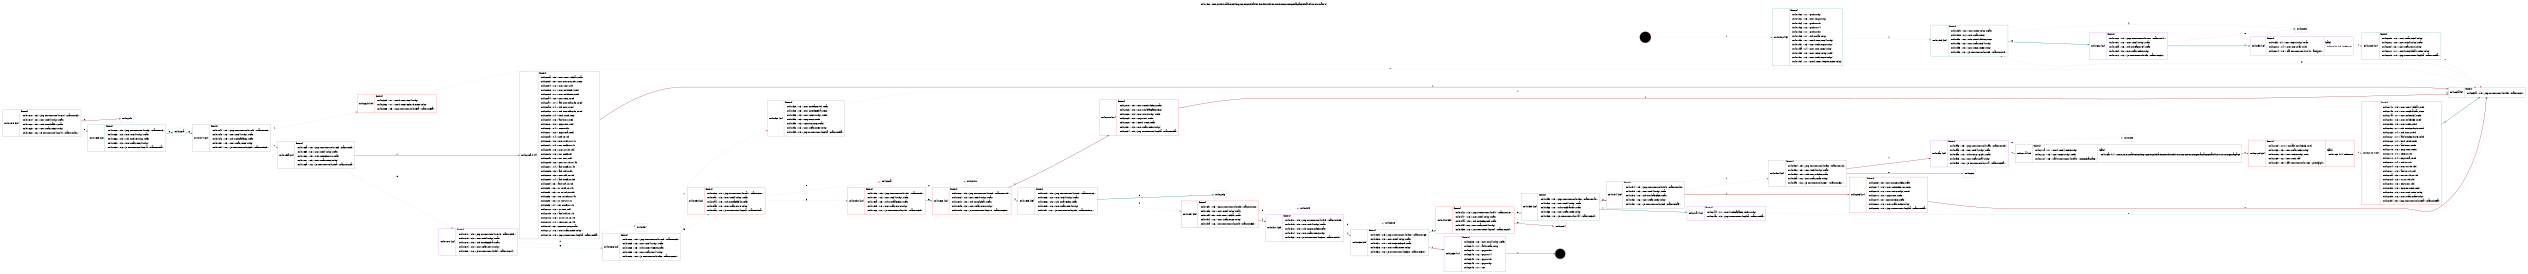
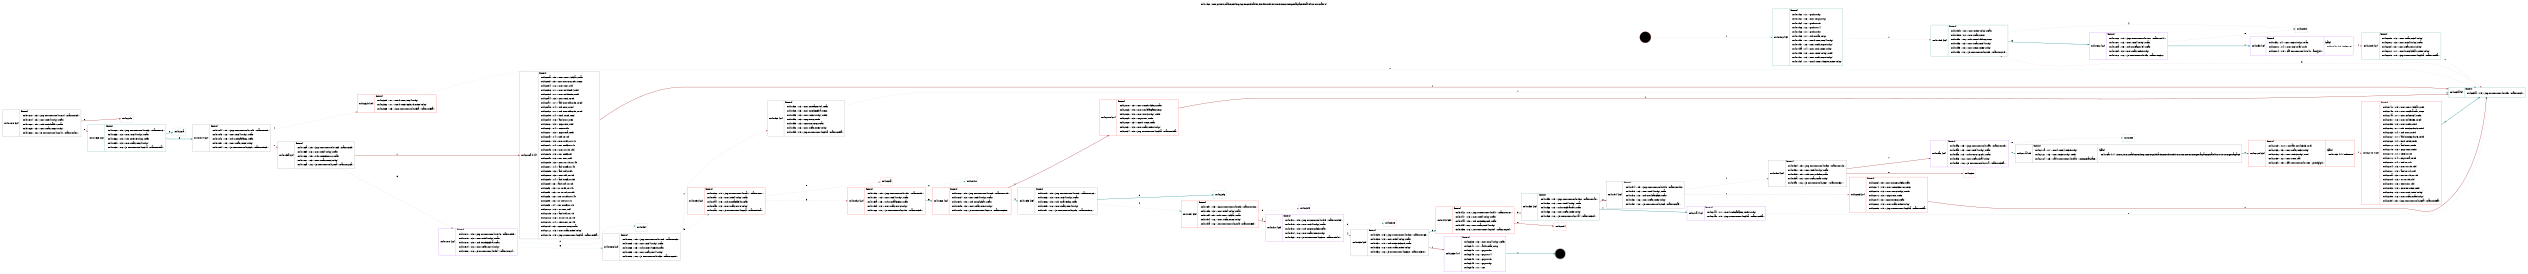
(188, 133) -> (178, 139)
(1766, 195) -> (1766, 195)
